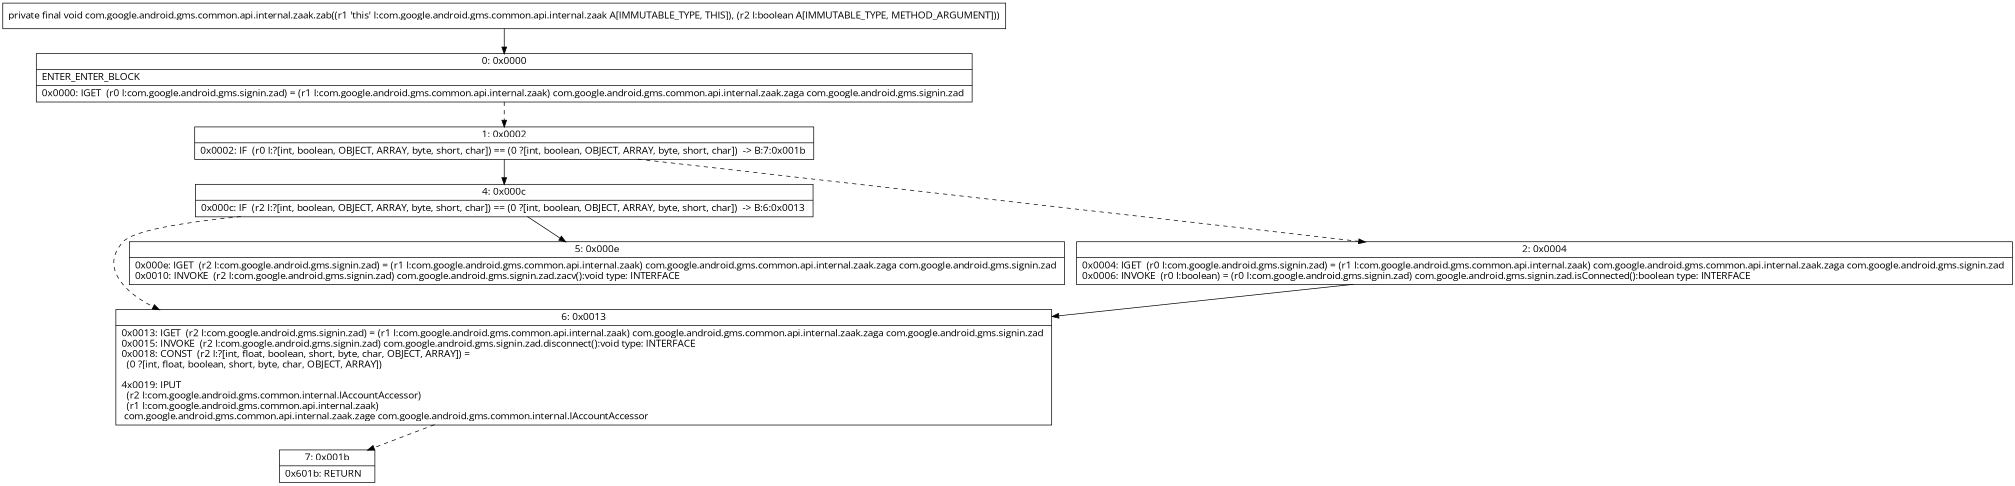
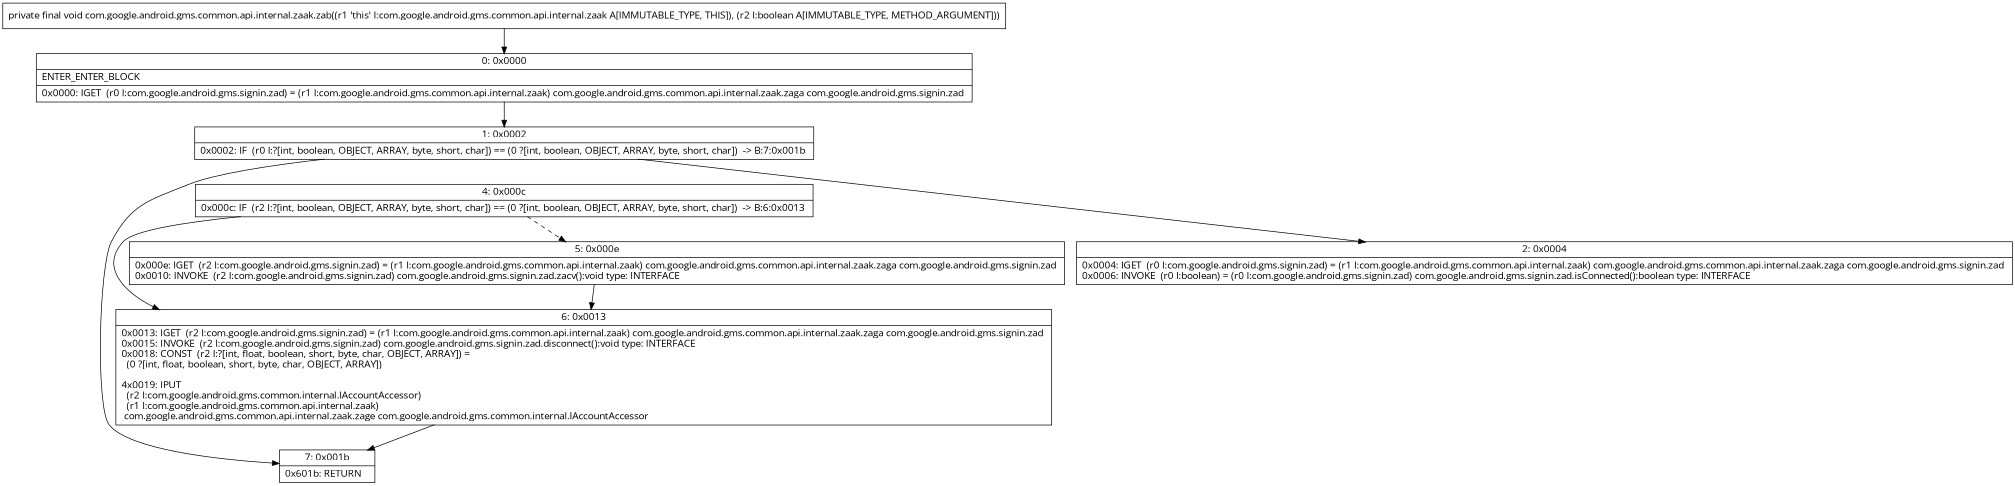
(504, 111) -> (504, 111)
(504, 168) -> (102, 299)
(998, 200) -> (998, 200)
(544, 227) -> (544, 227)
(139, 234) -> (139, 234)
(1206, 300) -> (593, 294)
(404, 436) -> (404, 436)
